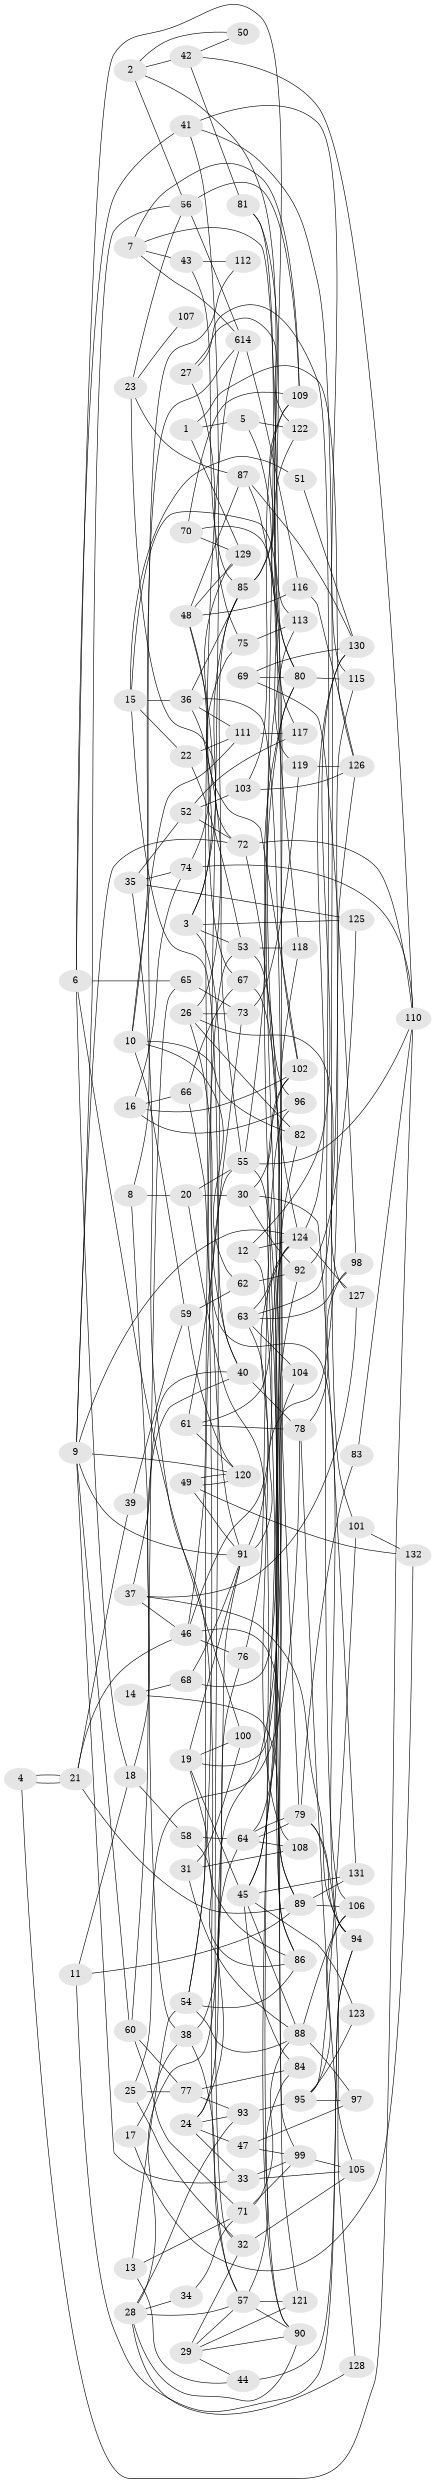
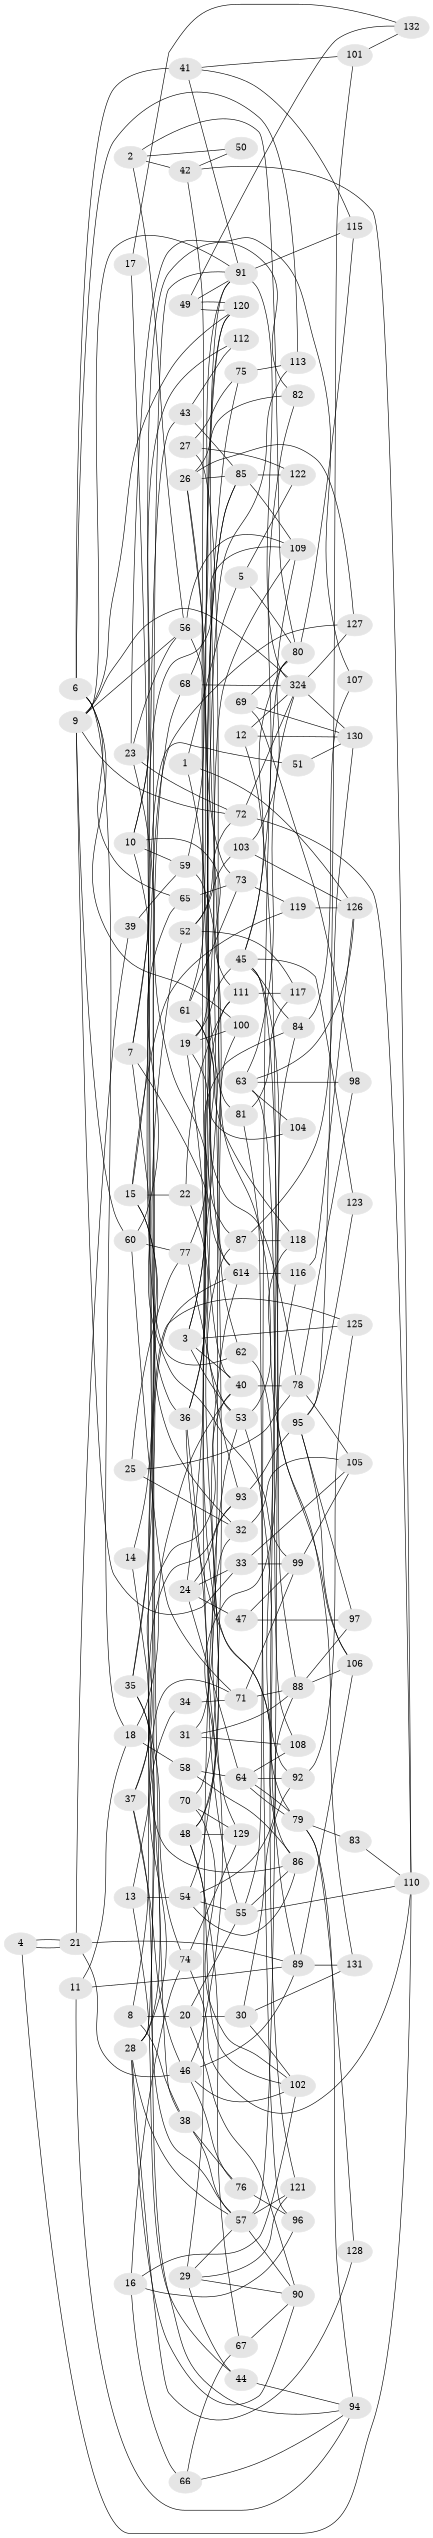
none -> (331, 856)
(300, 1238) -> (298, 686)
